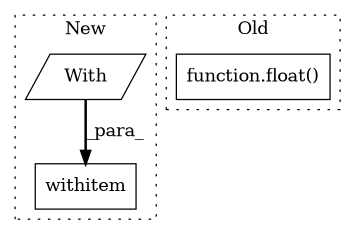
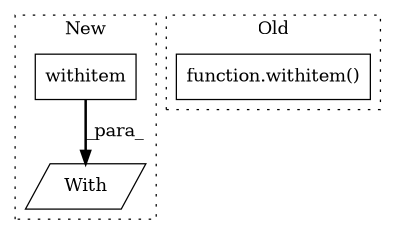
(253, 77) -> (273, 77)
(86, 125) -> (86, 125)
